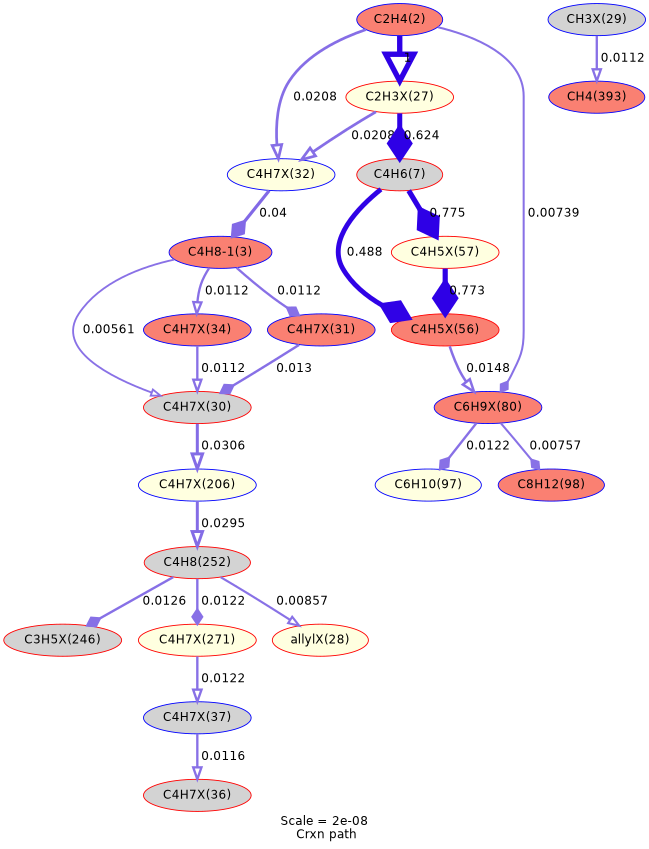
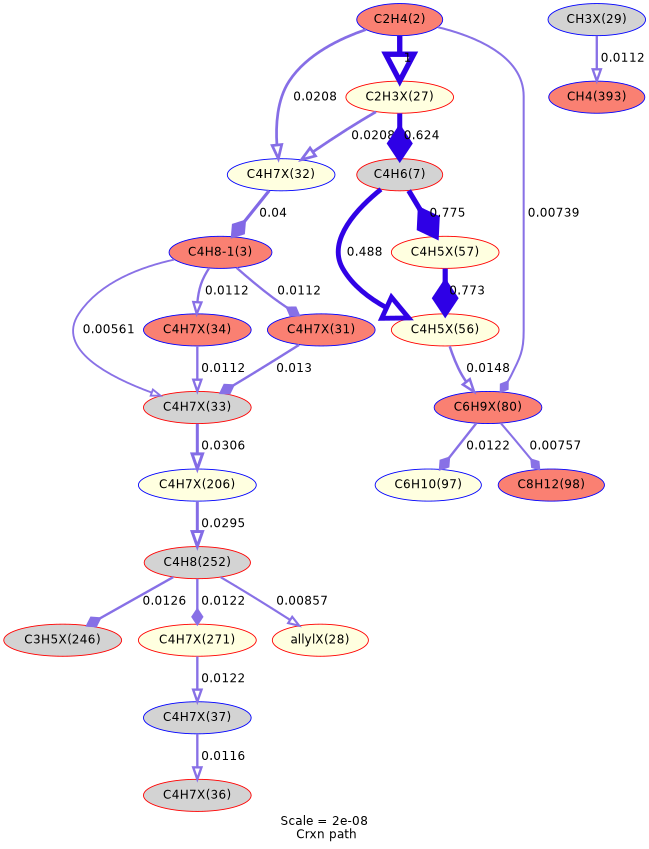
(339, 249) -> (339, 251)
(445, 330) -> (445, 330)
(197, 407) -> (197, 407)
